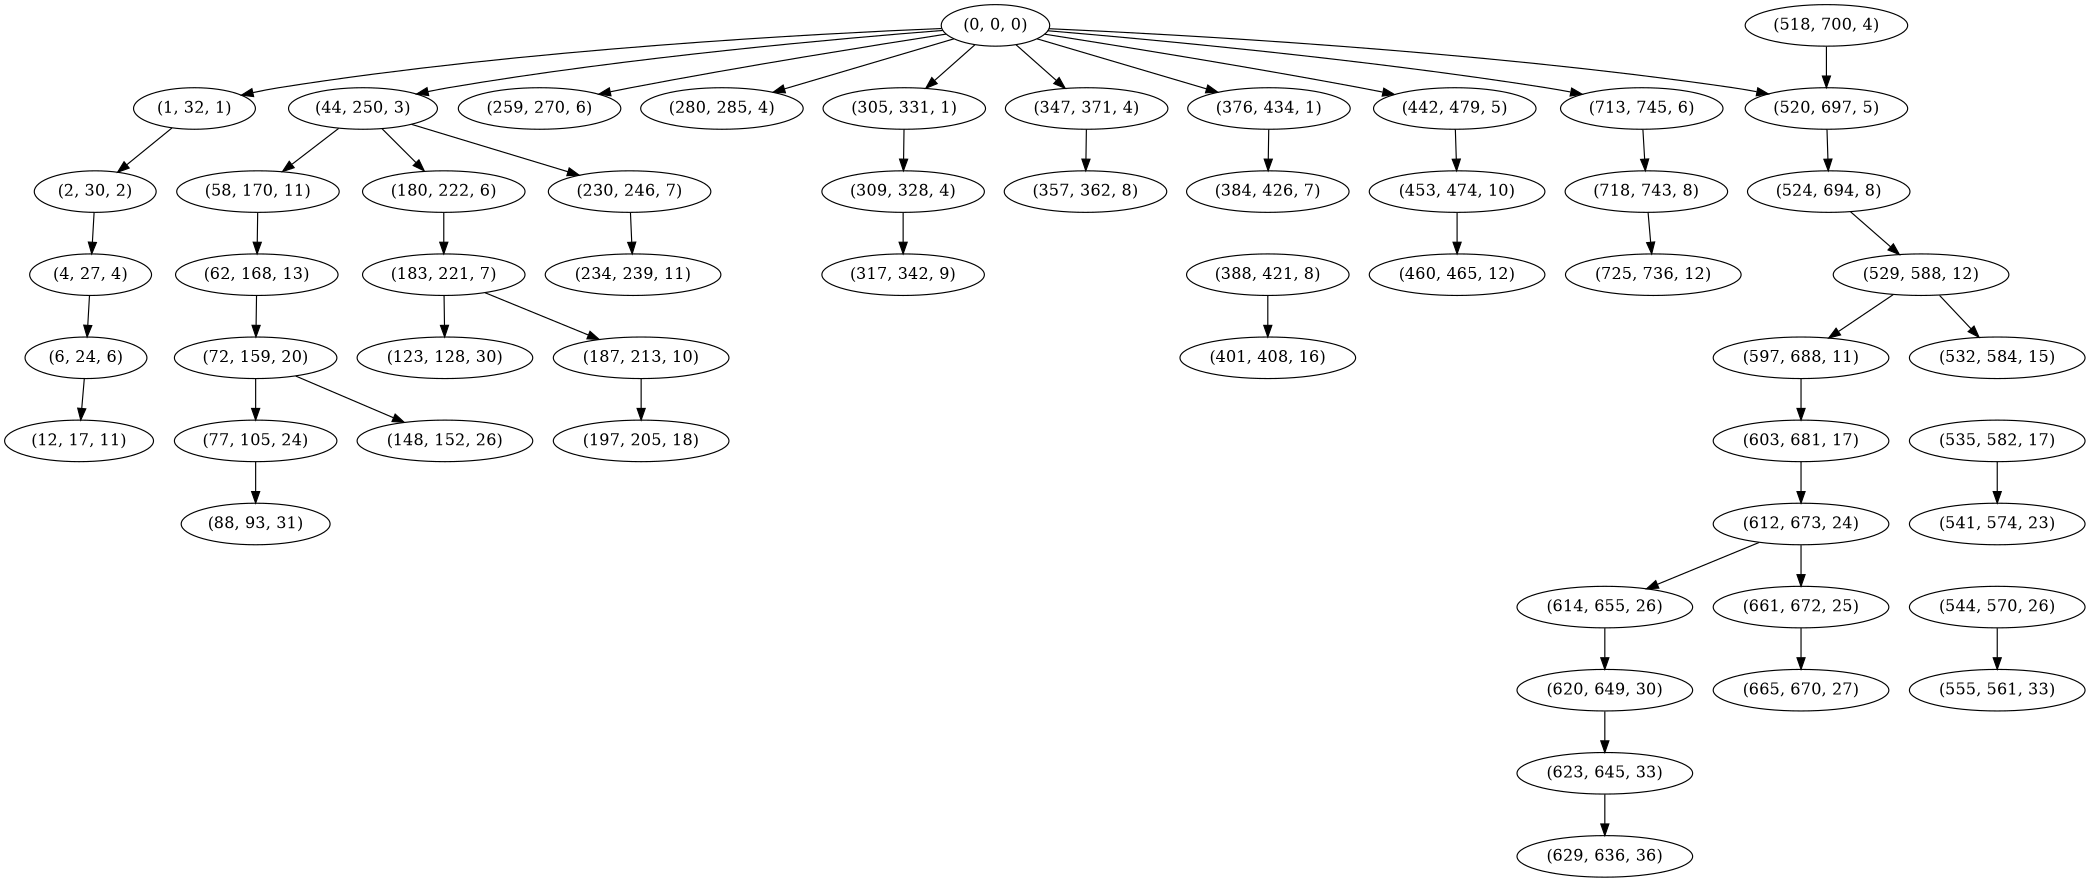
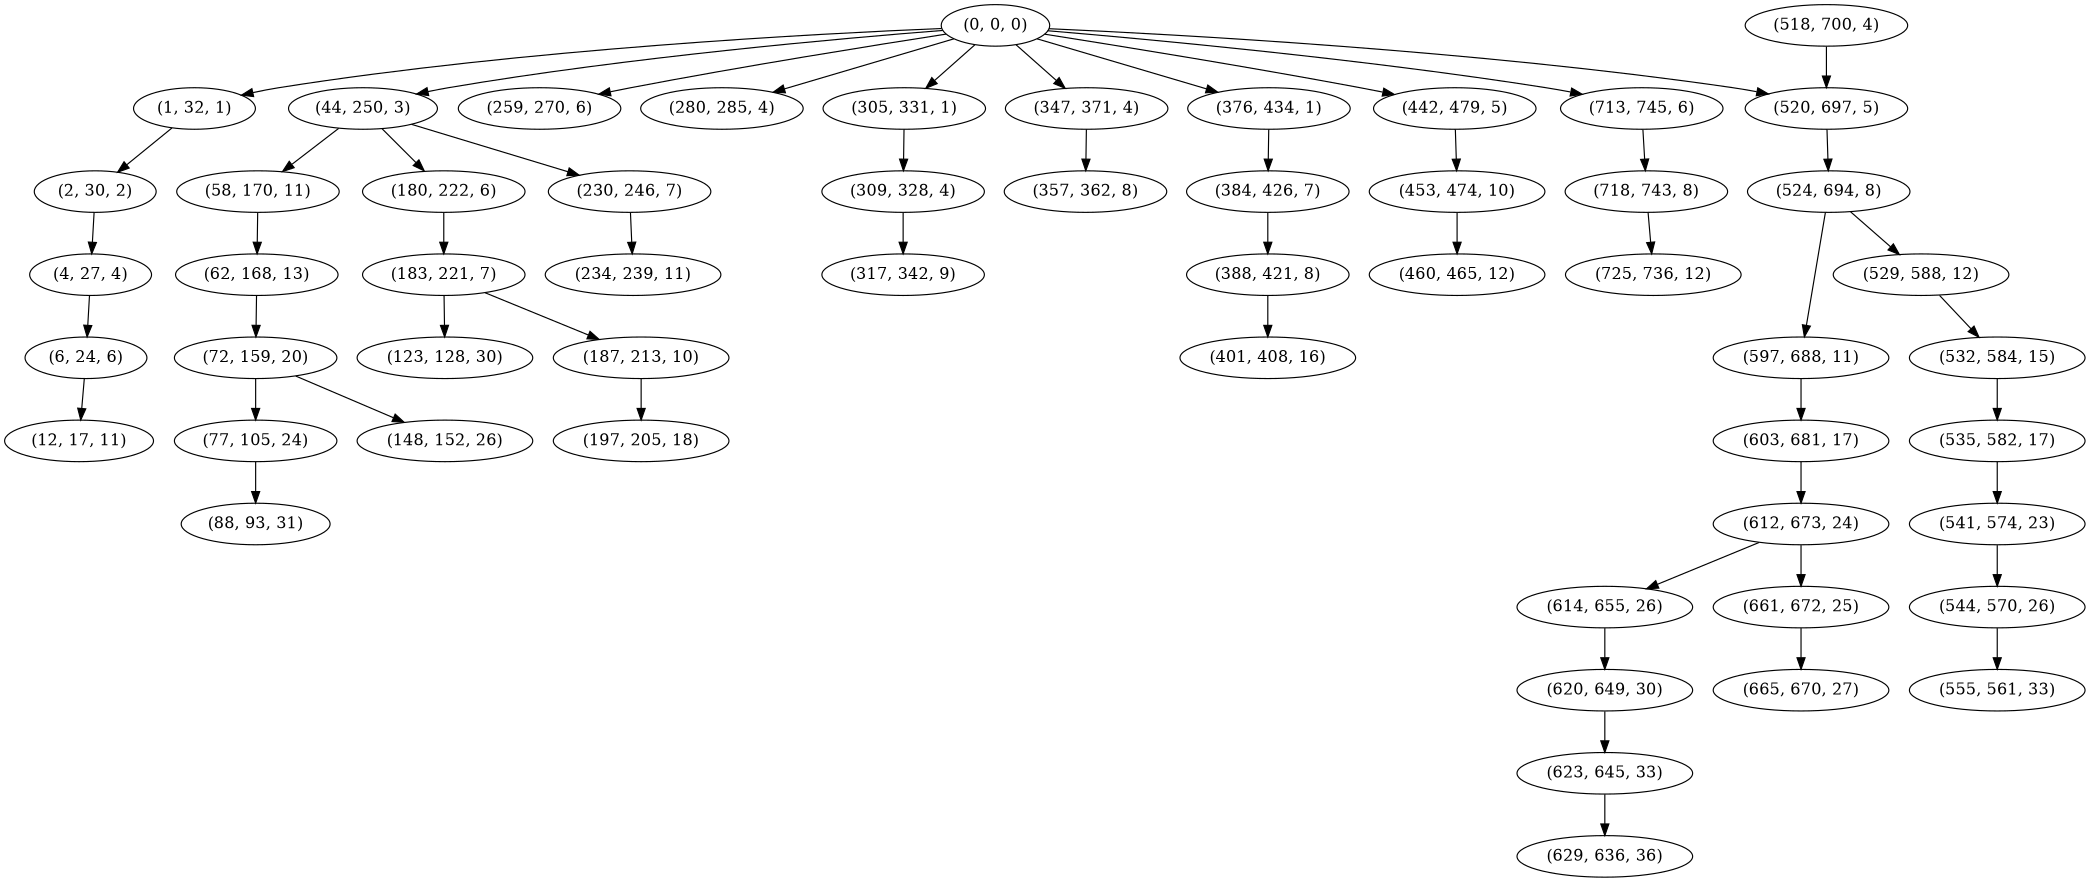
none -> (1268, 227)
(1866, 313) -> (1816, 269)
none -> (1997, 394)
none -> (1997, 560)
